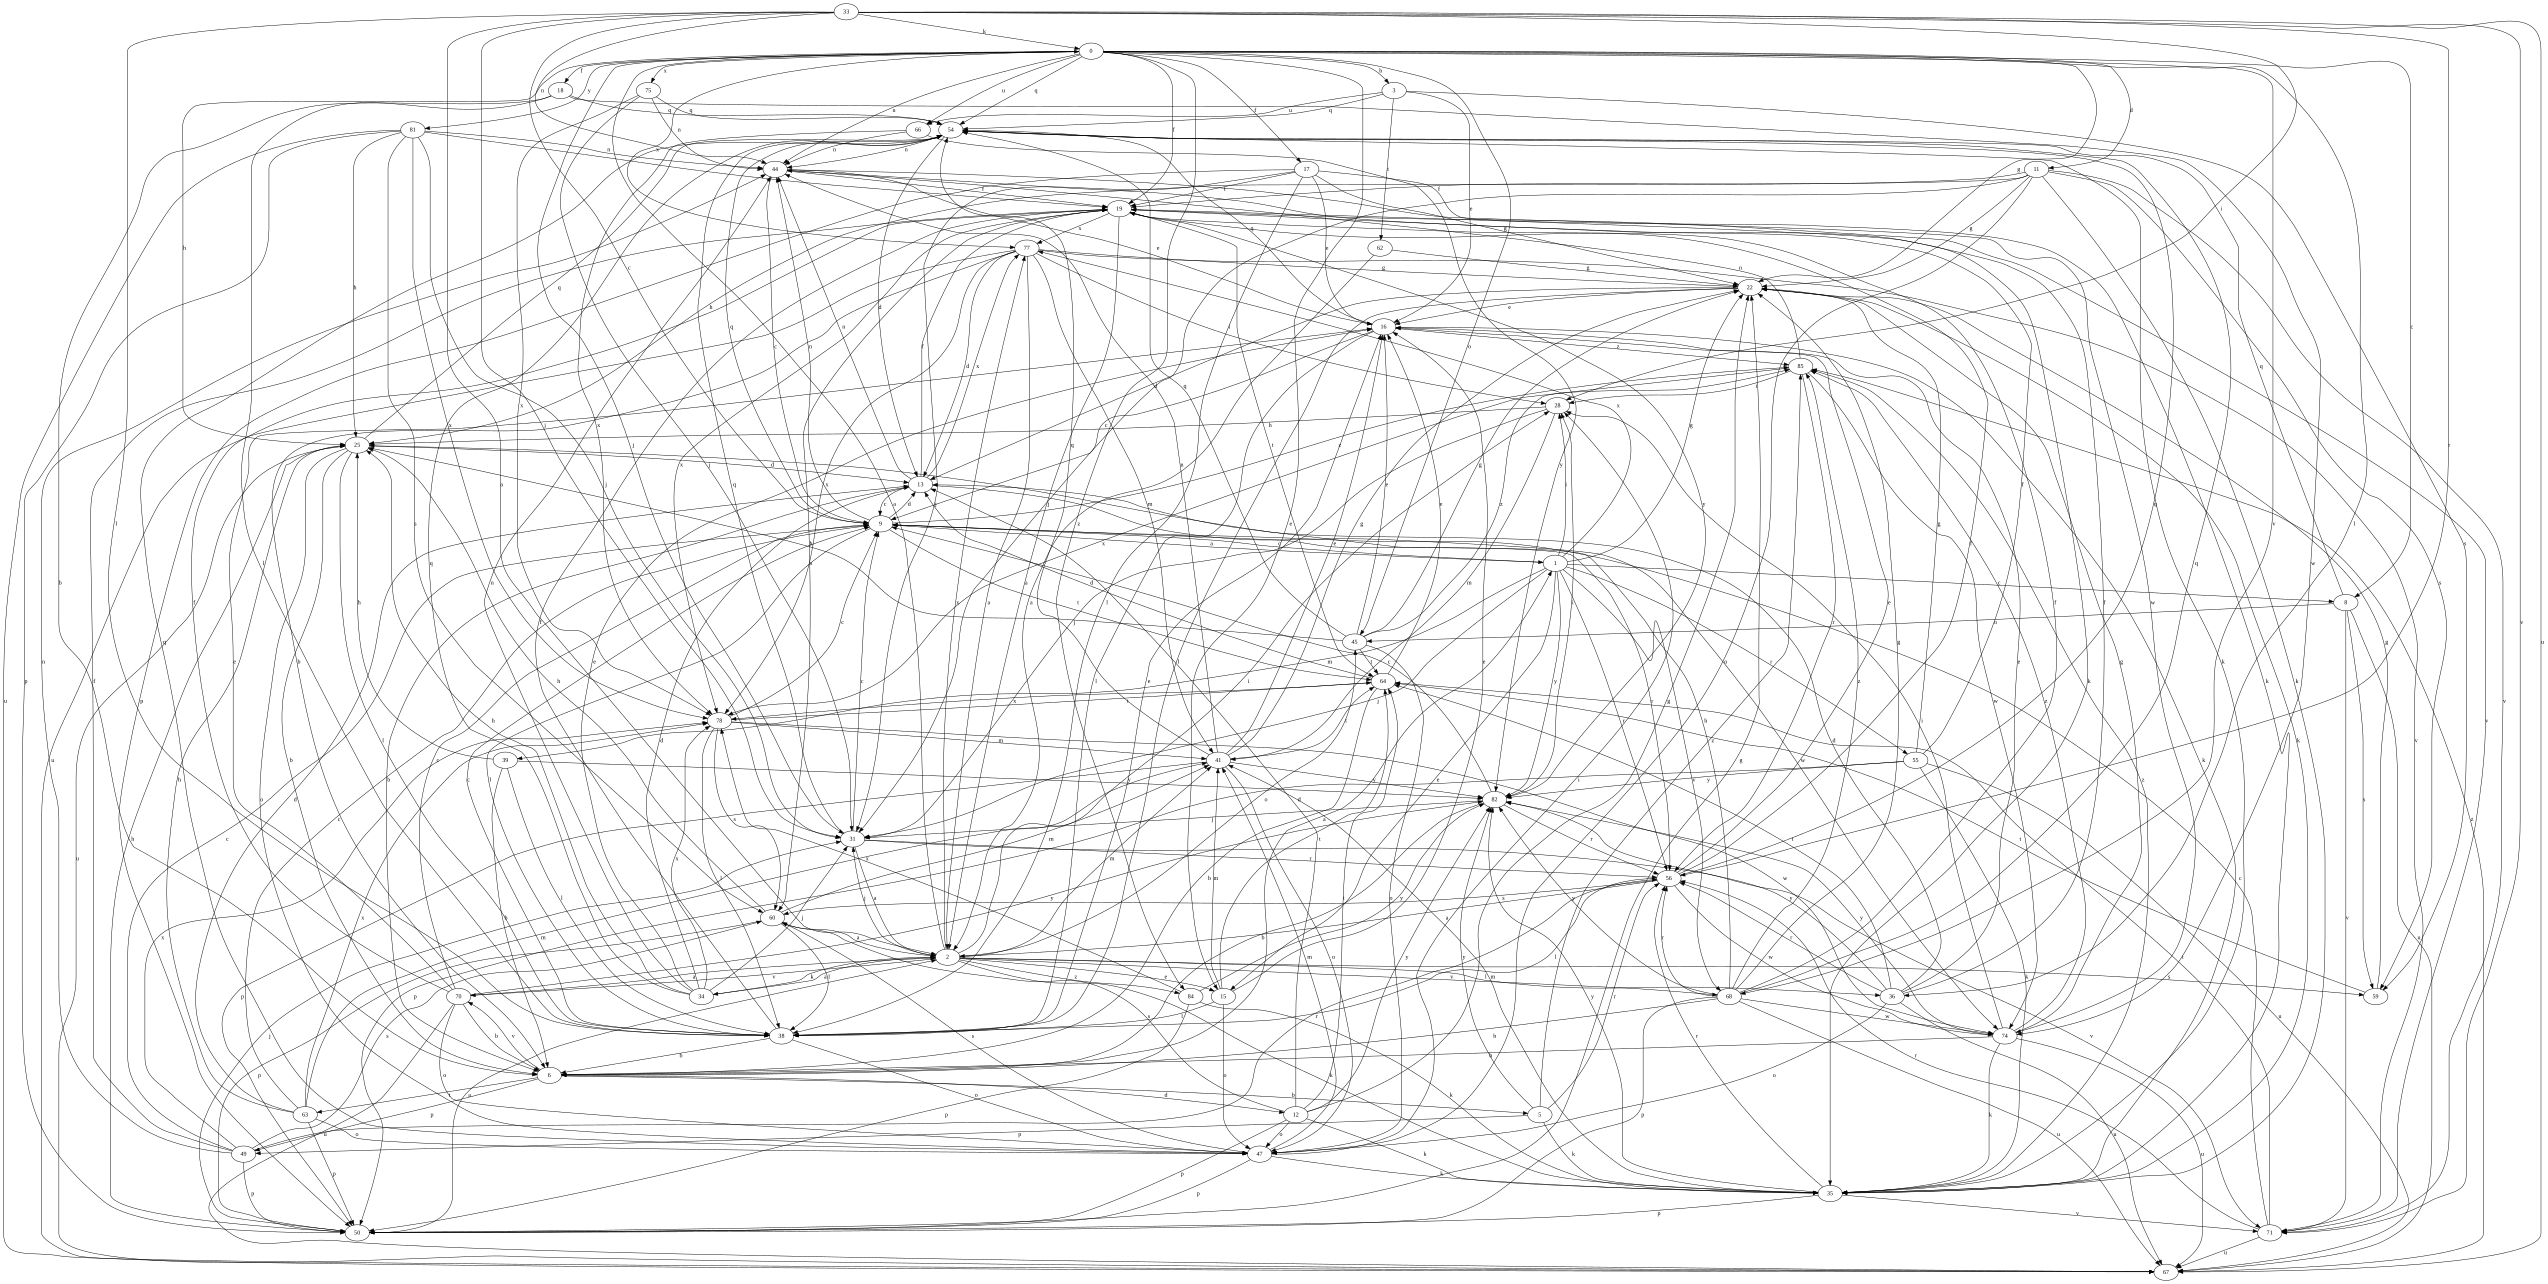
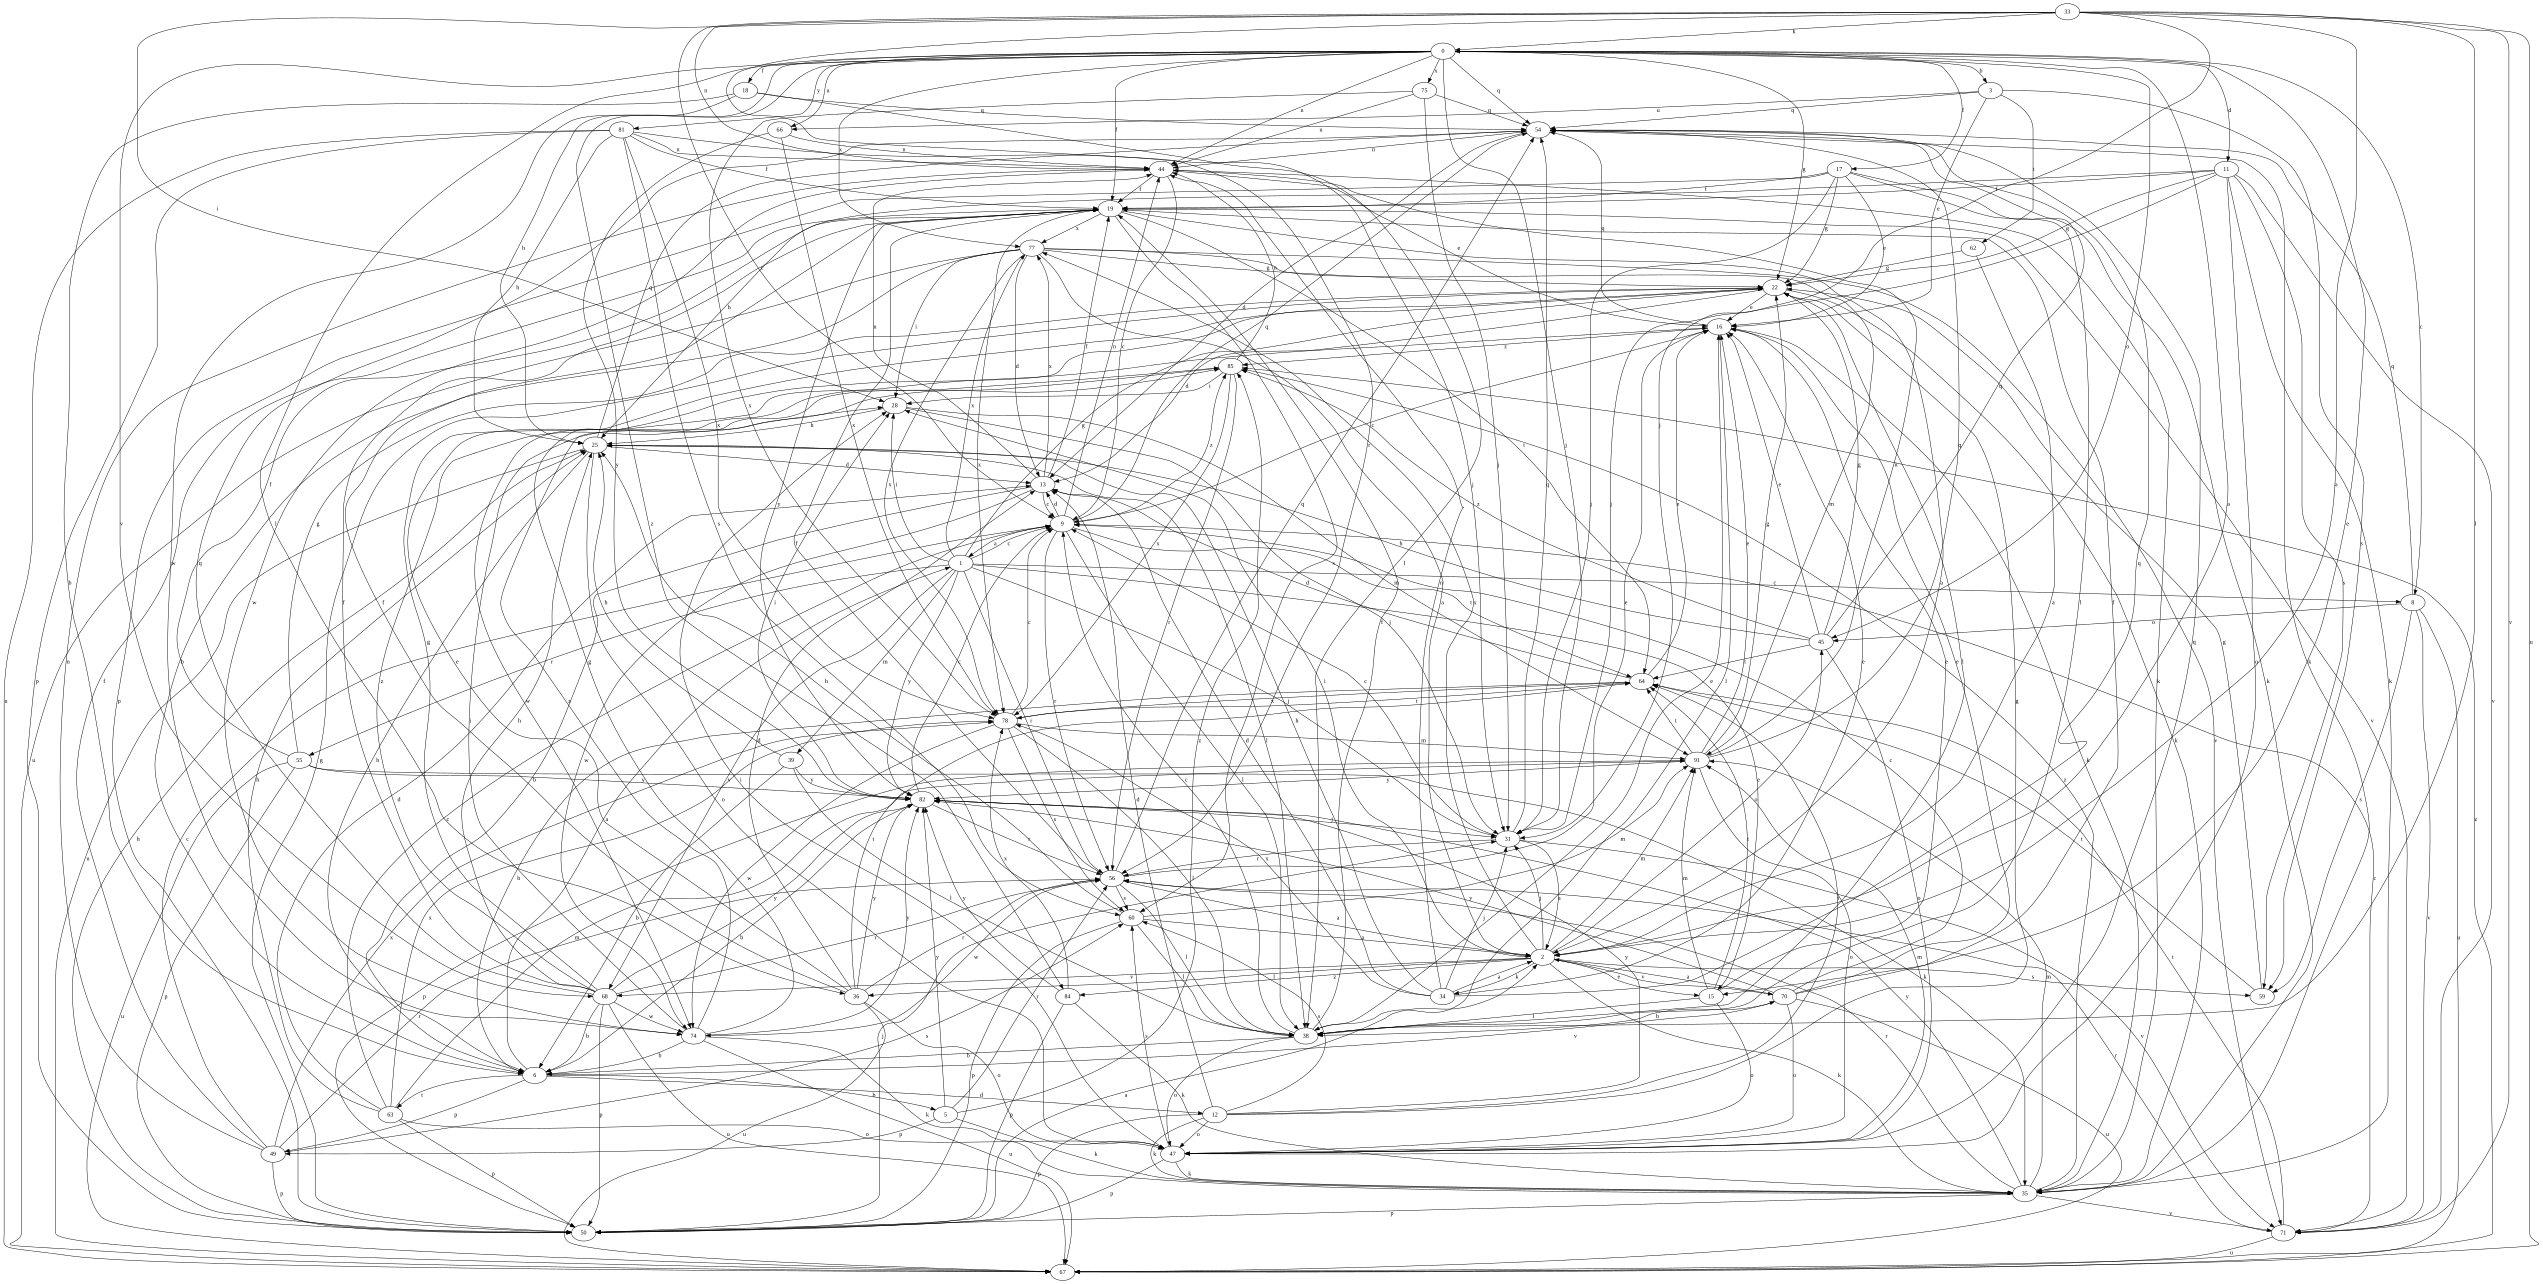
(1218, 760) -> (1697, 760)
(494, 1043) -> (1527, 1029)
